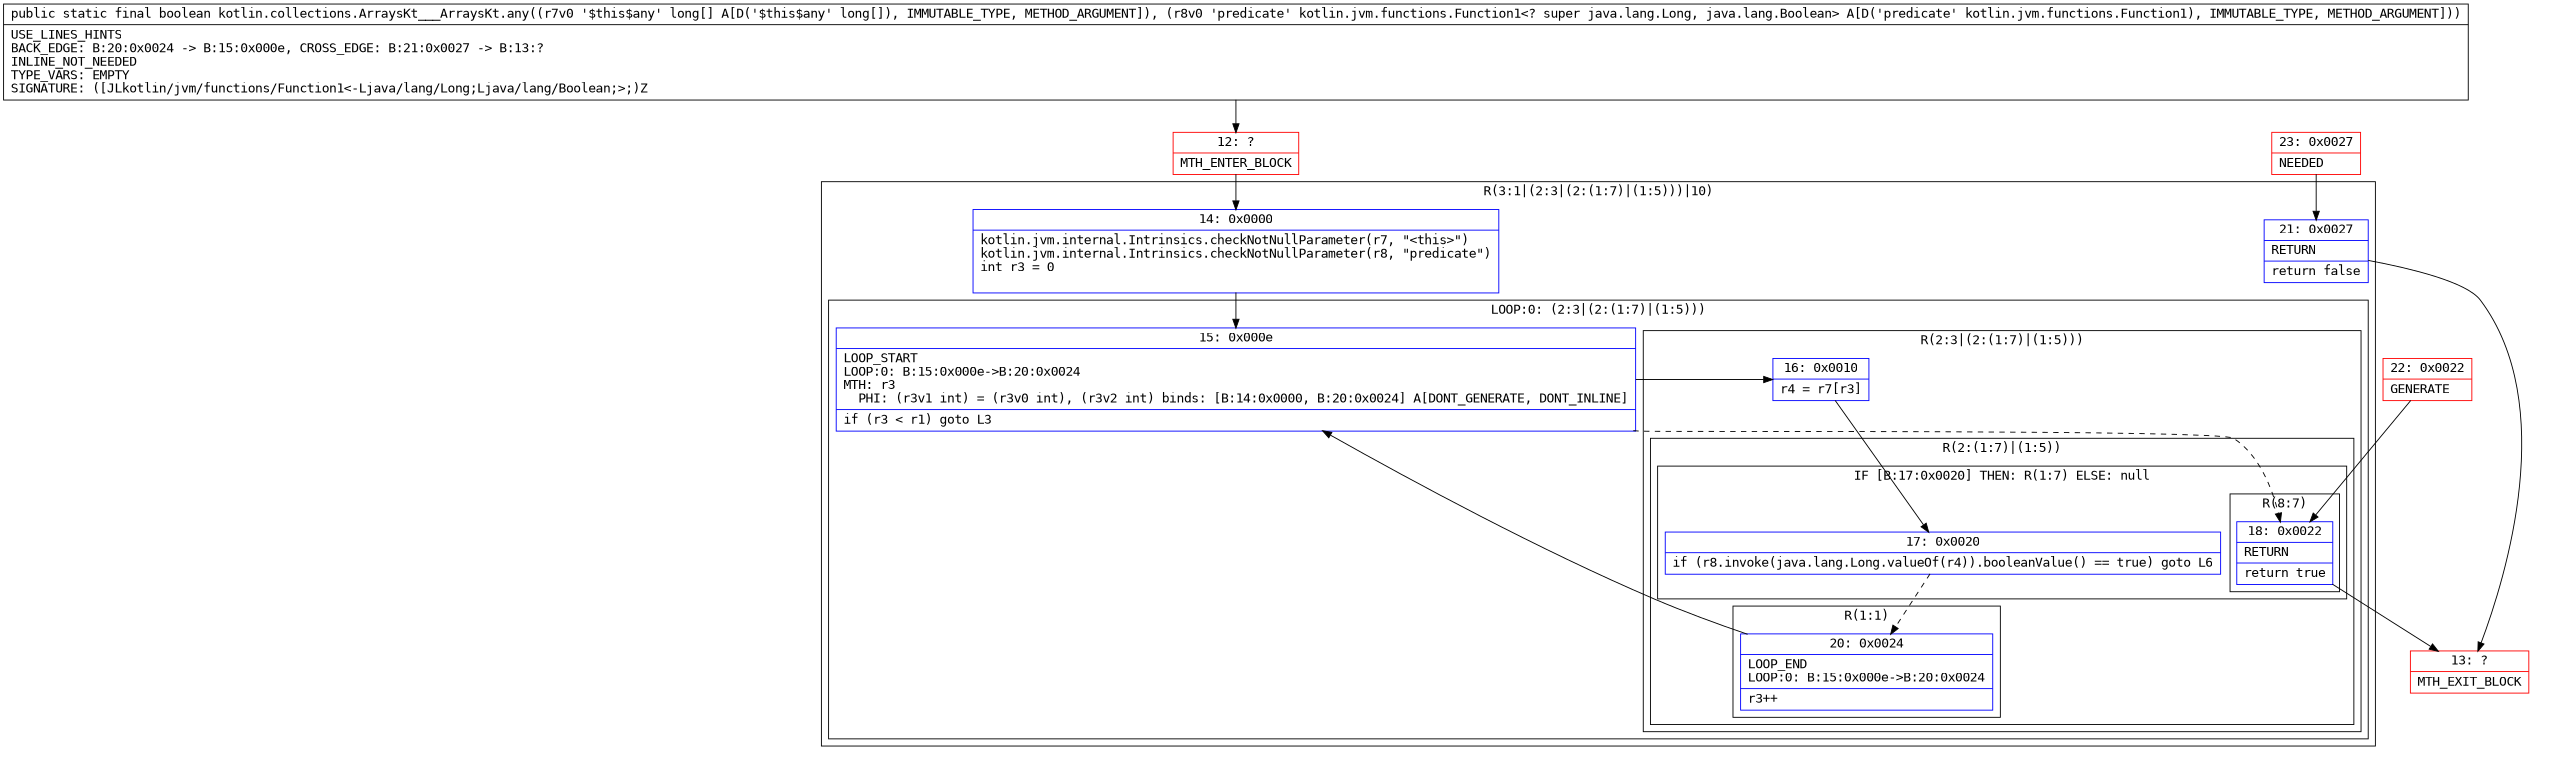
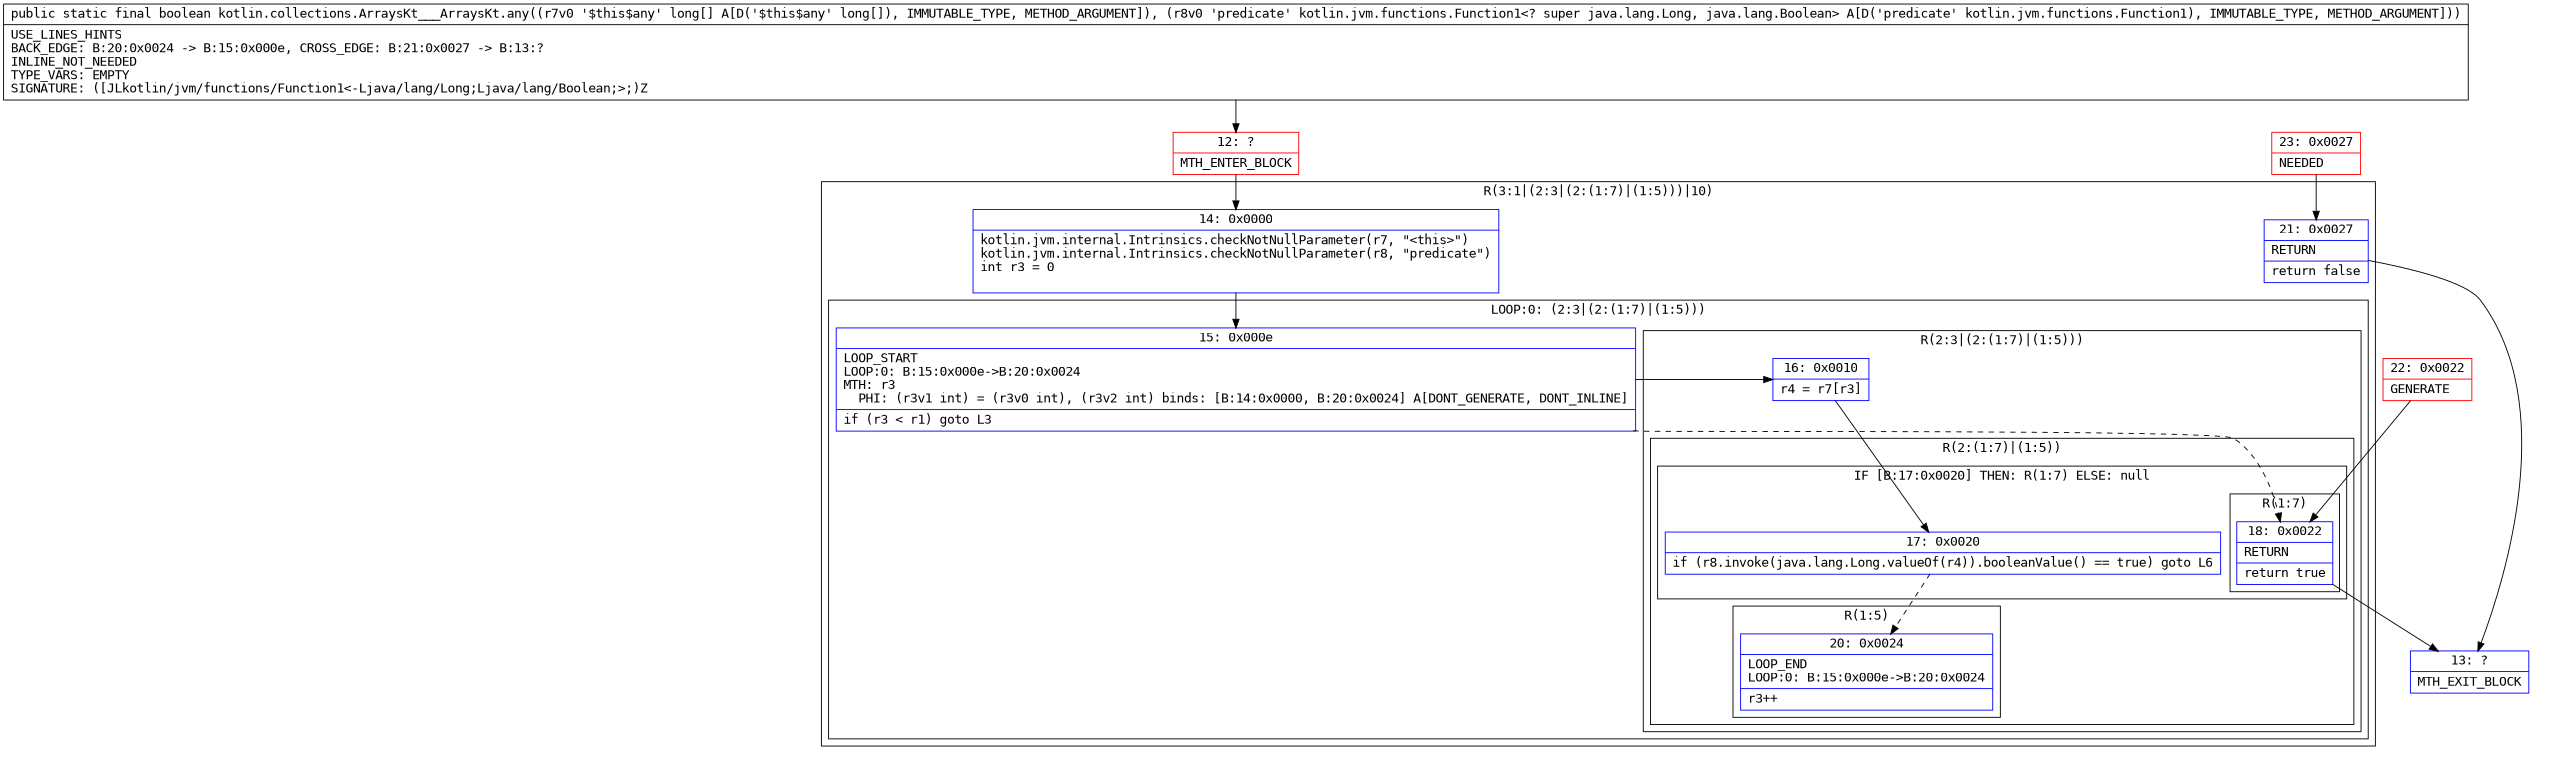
(2285, 504) -> (2285, 504)
(1535, 544) -> none
(1867, 616) -> (1867, 616)
(2470, 672) -> (2470, 672)
